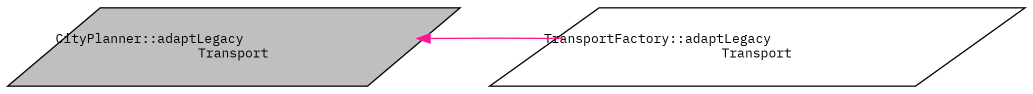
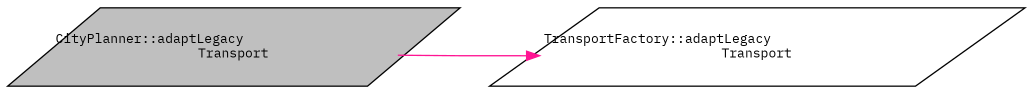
(497, 38) -> (462, 56)
